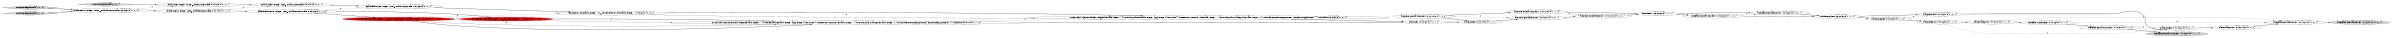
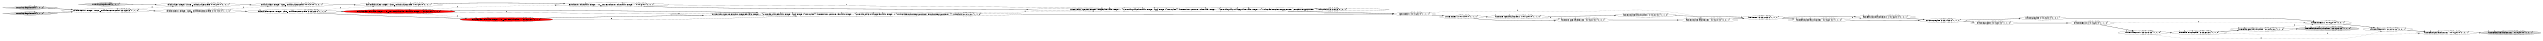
(1567, 14) -> (1565, 11)
(1917, 17) -> none
(2143, 18) -> (2267, 39)
(1454, 19) -> (1485, 17)
